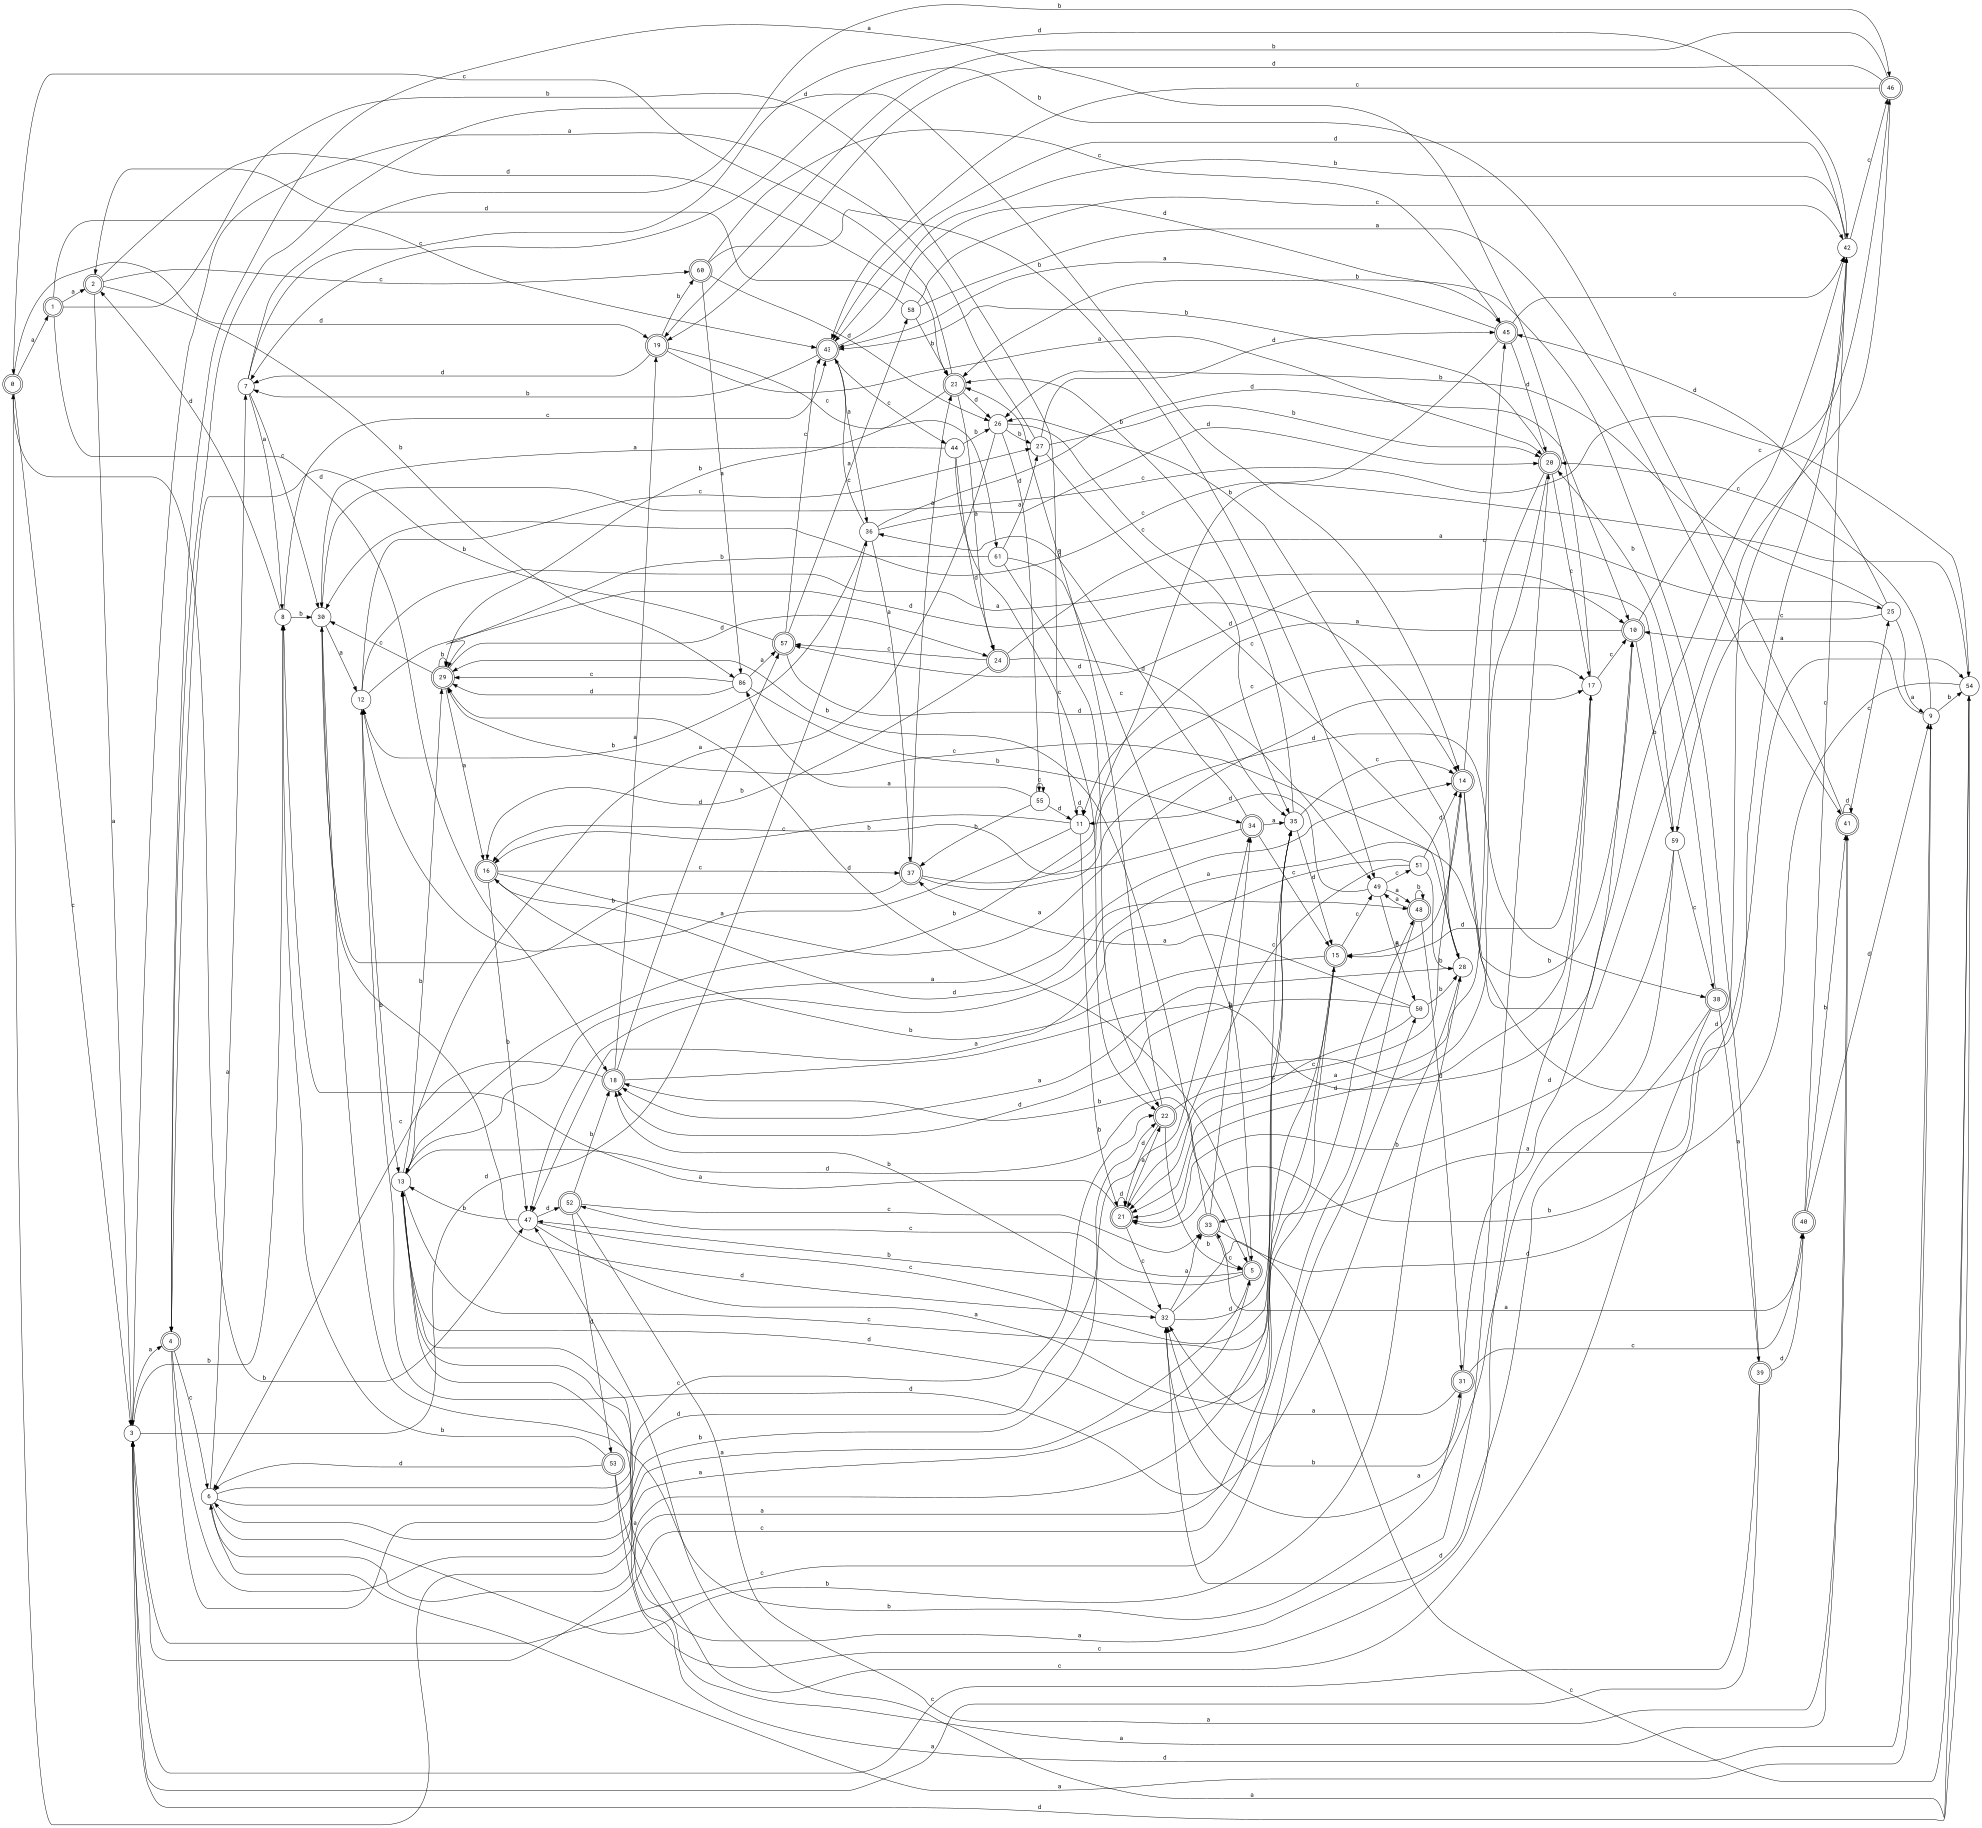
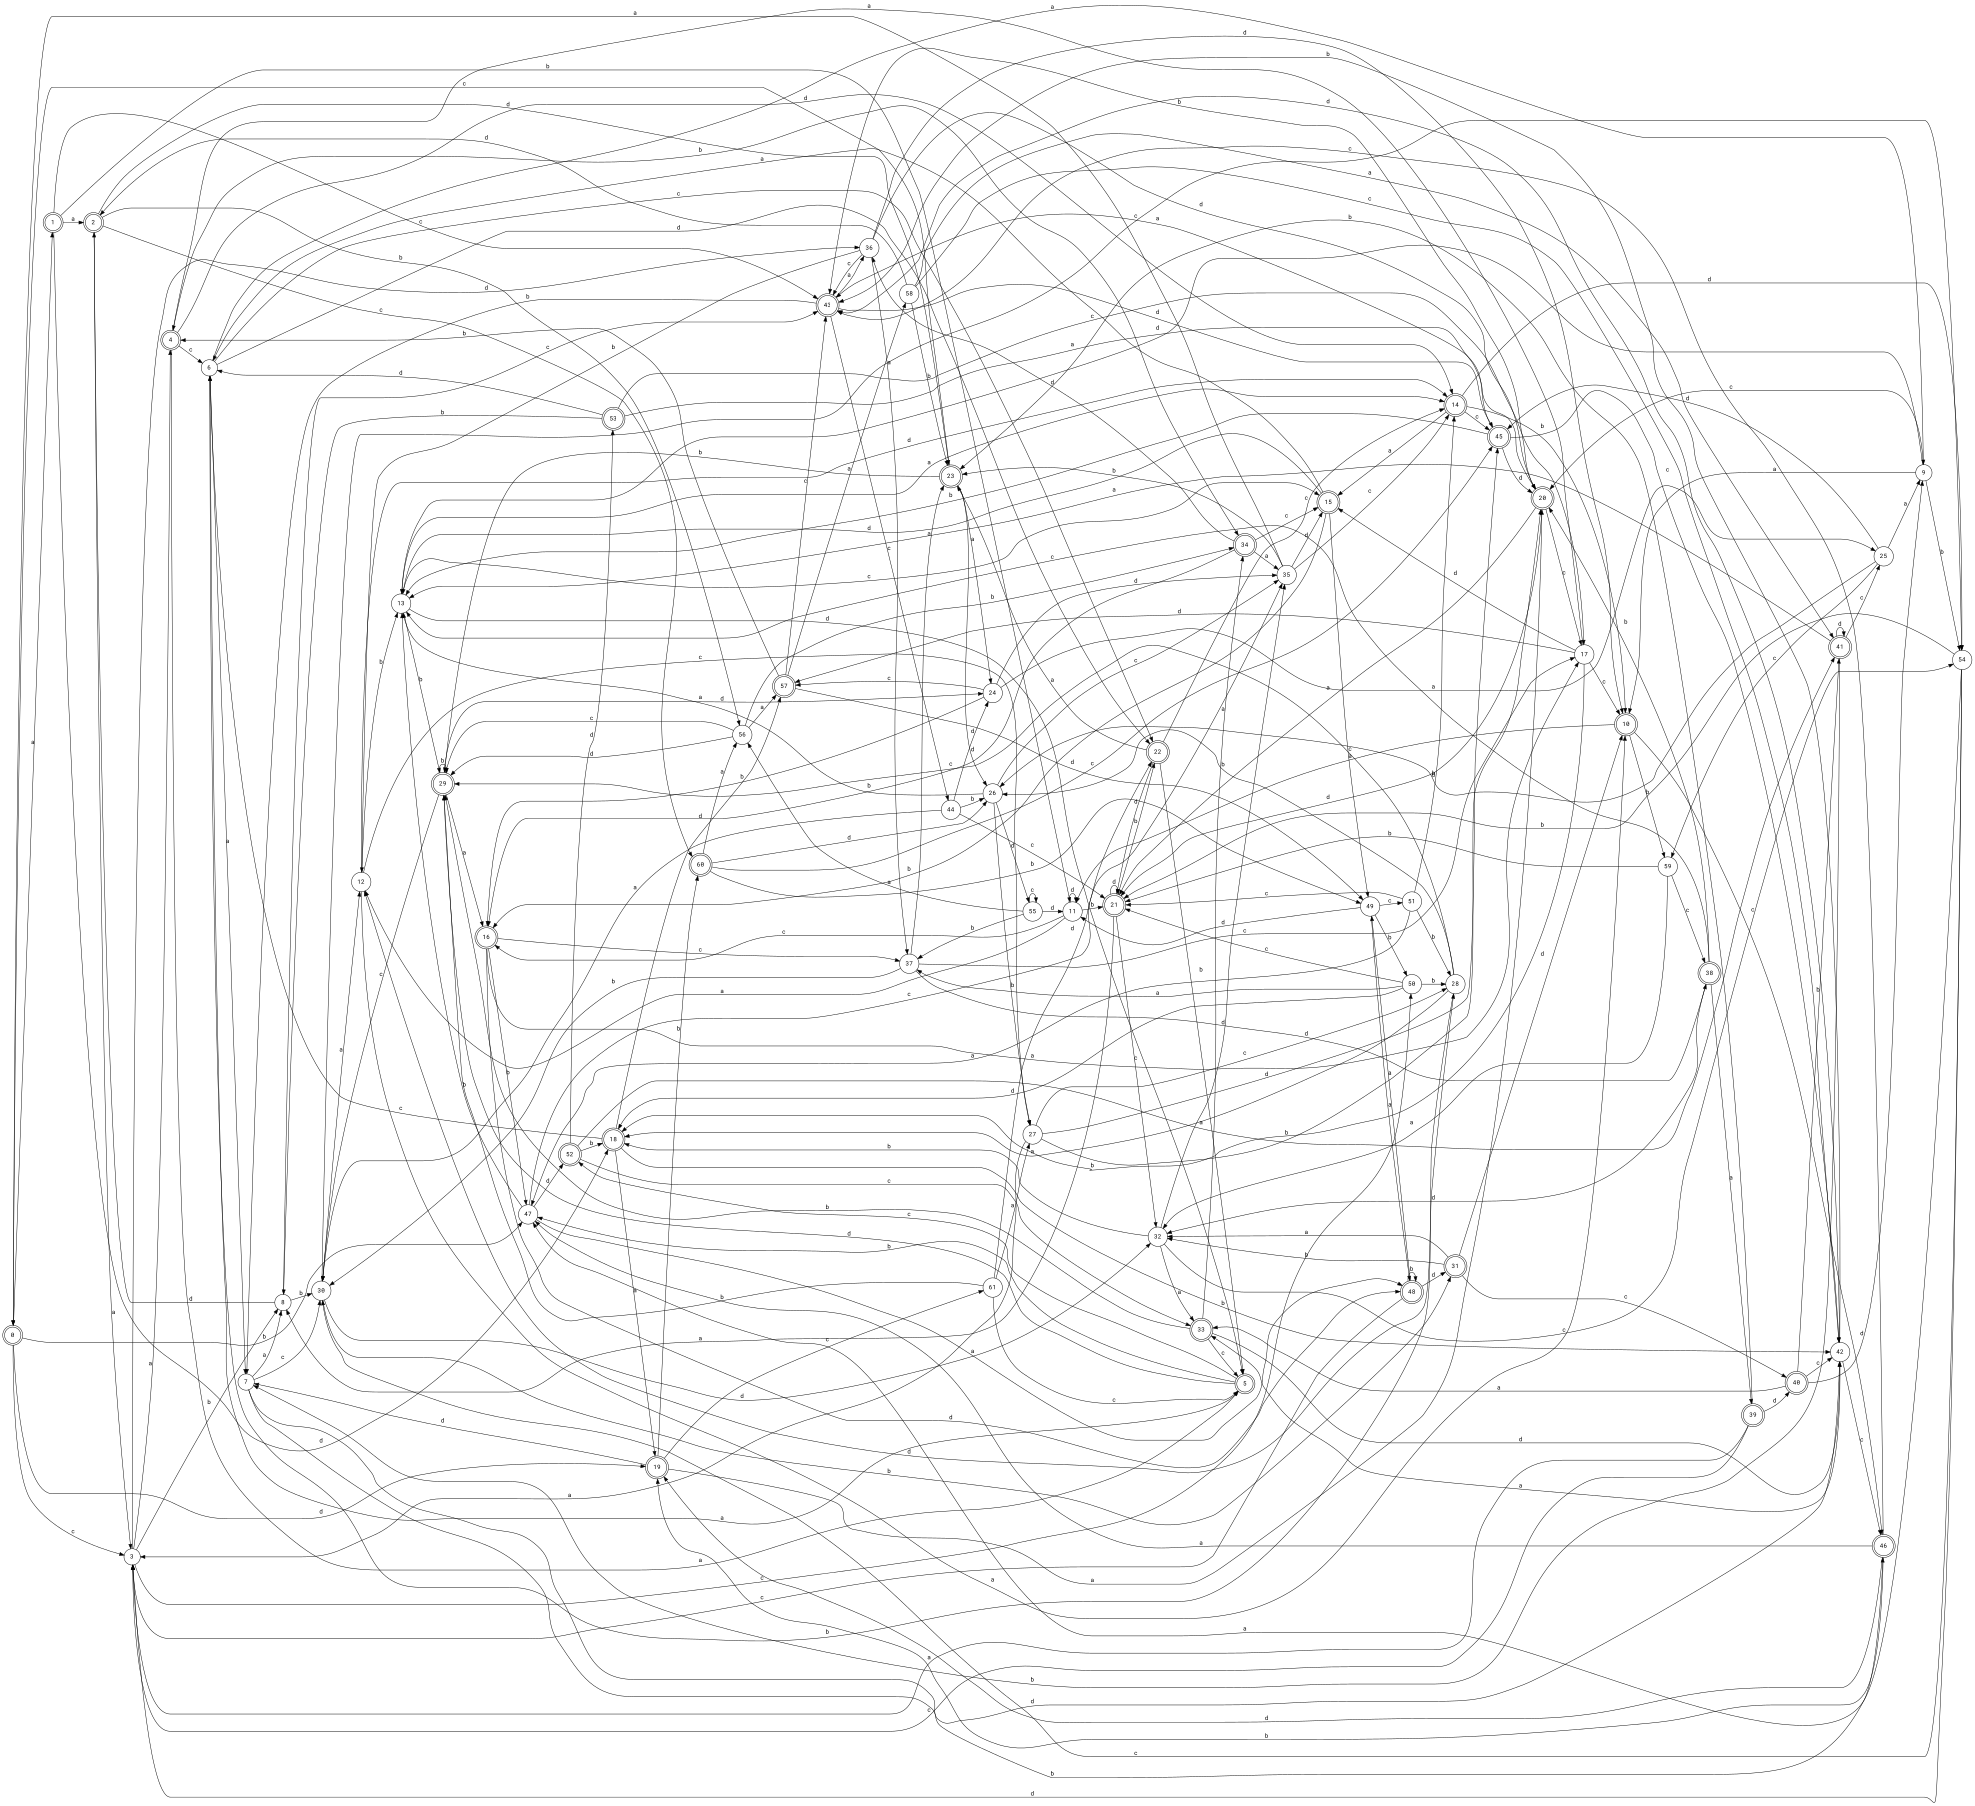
(1325, 591) -> (1184, 615)
(998, 661) -> (993, 693)
(742, 683) -> (742, 735)
(1085, 776) -> (1032, 853)
(911, 873) -> (909, 964)
(1143, 1160) -> (1136, 821)
